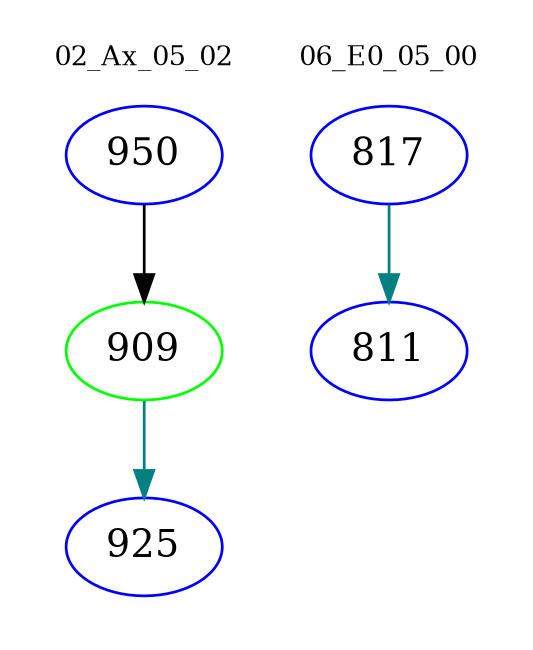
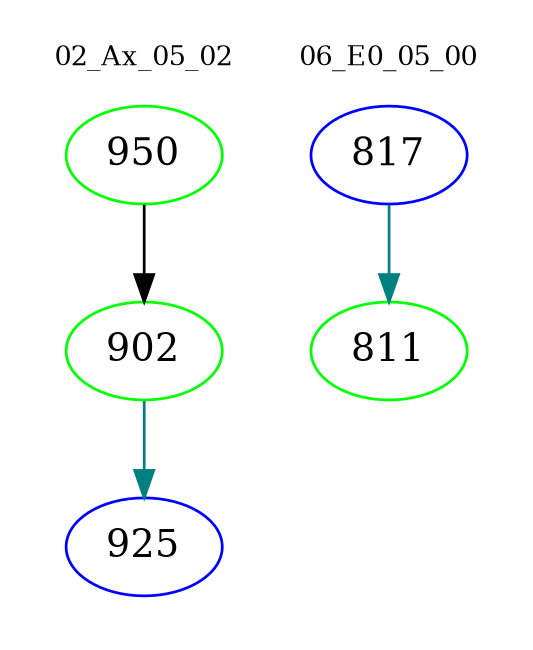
(144, 155) -> (144, 155)
(144, 351) -> (144, 351)
(389, 351) -> (389, 351)
